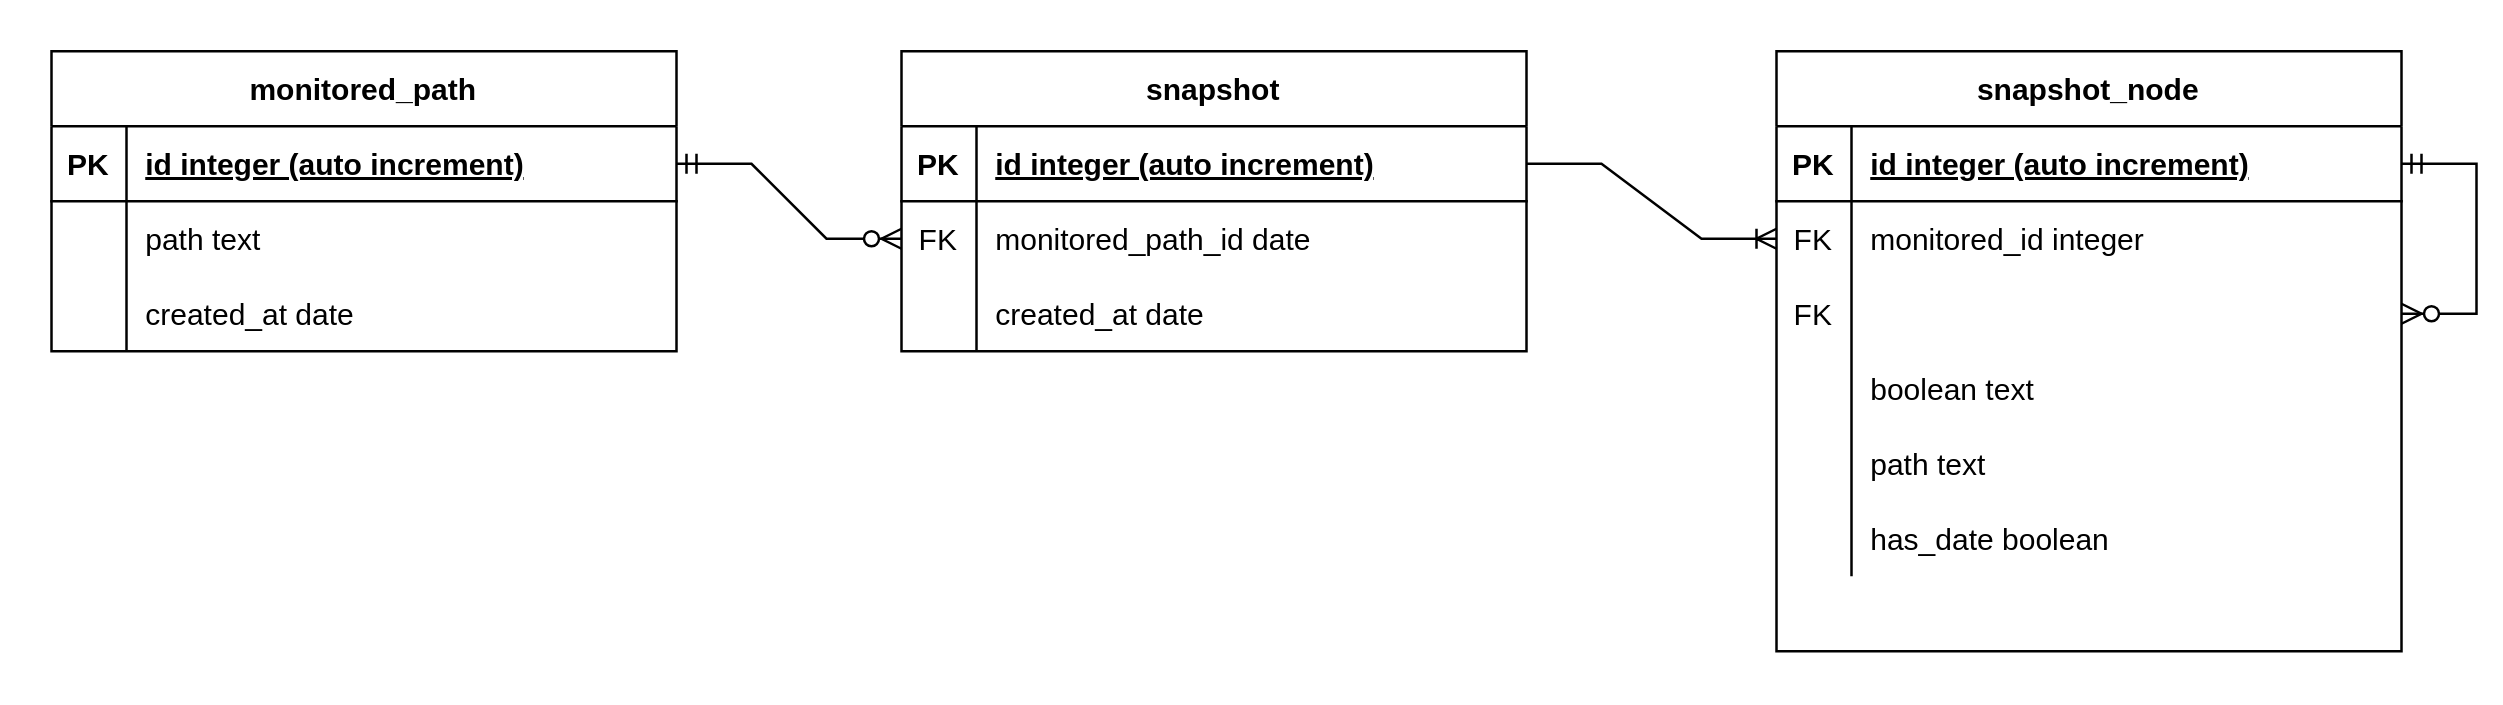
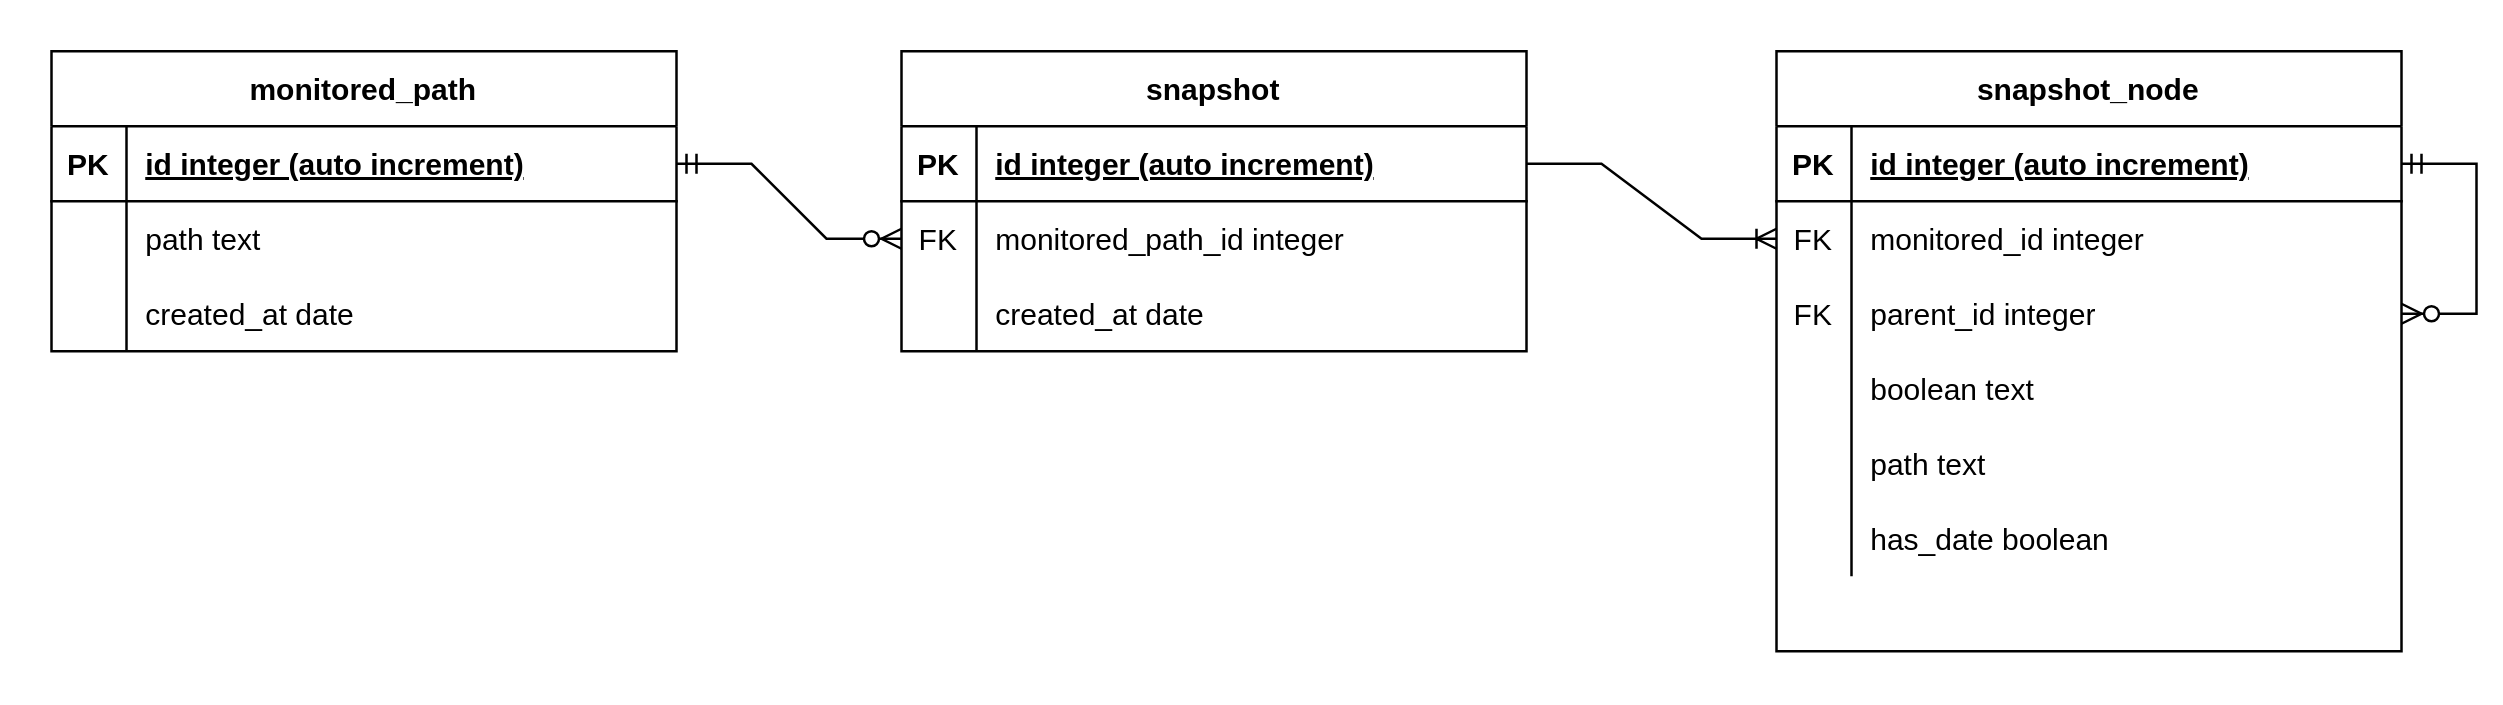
(1168, 240) -> (1189, 240)
none -> (2126, 314)
